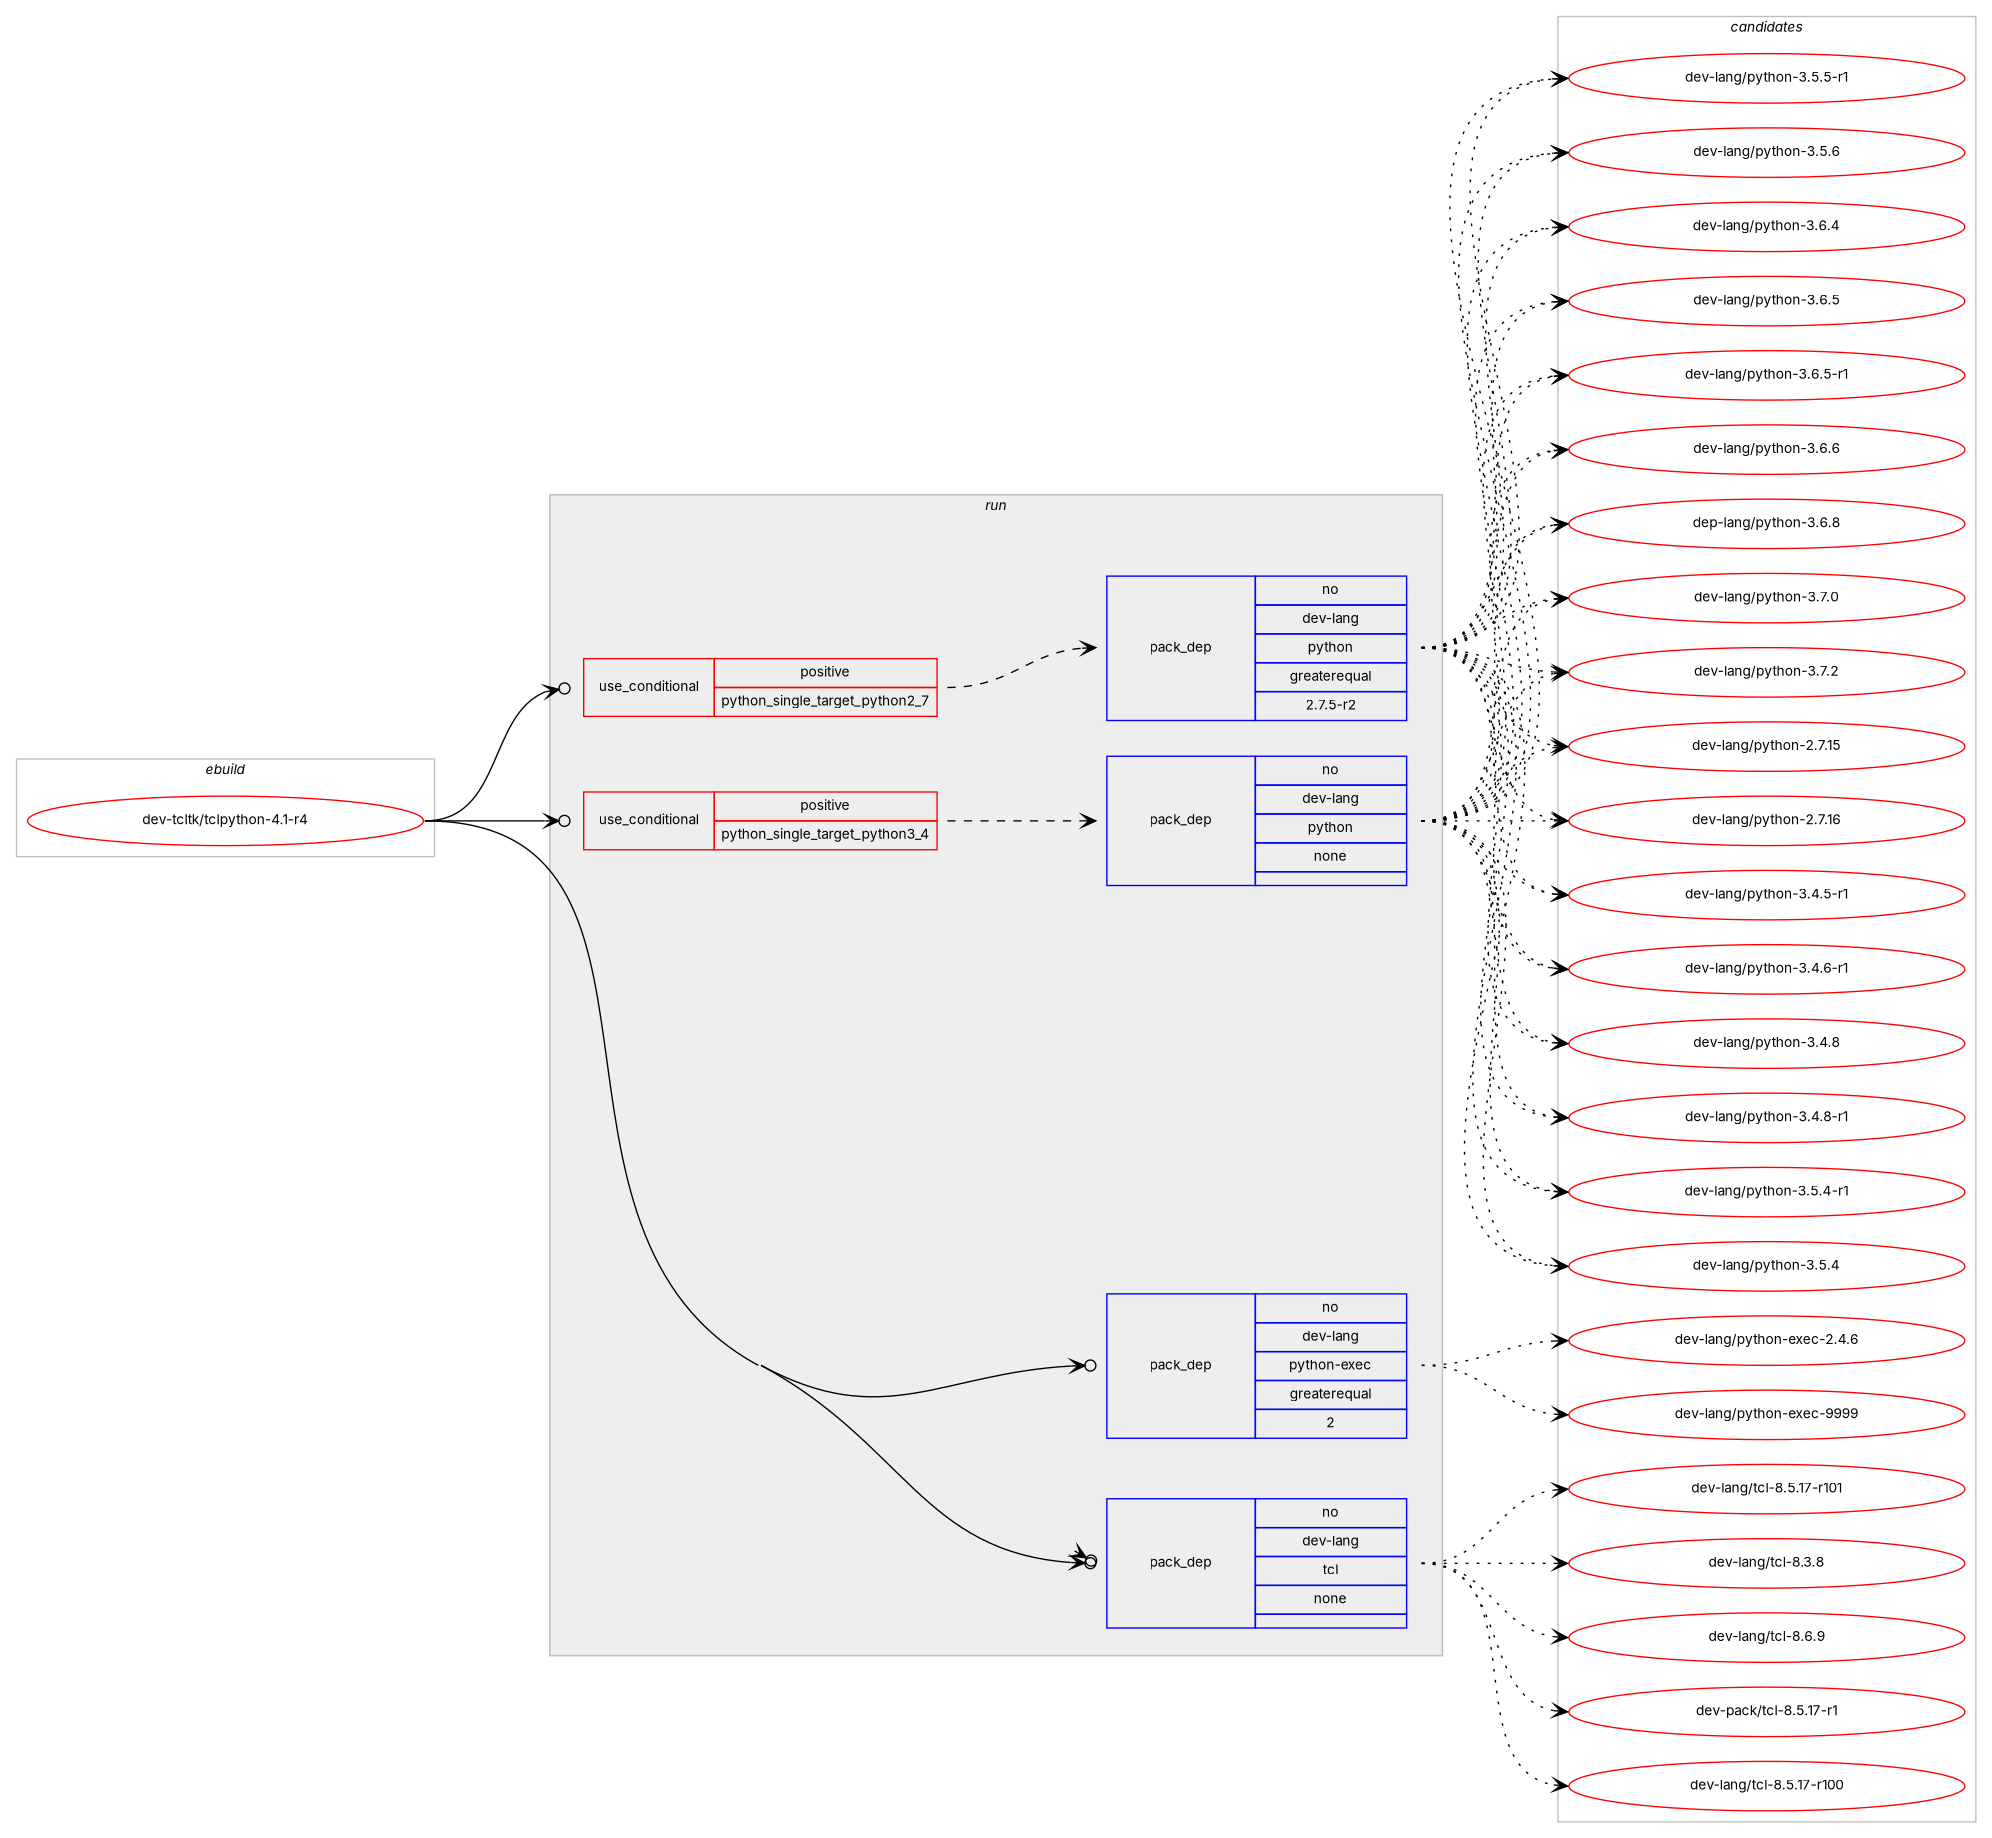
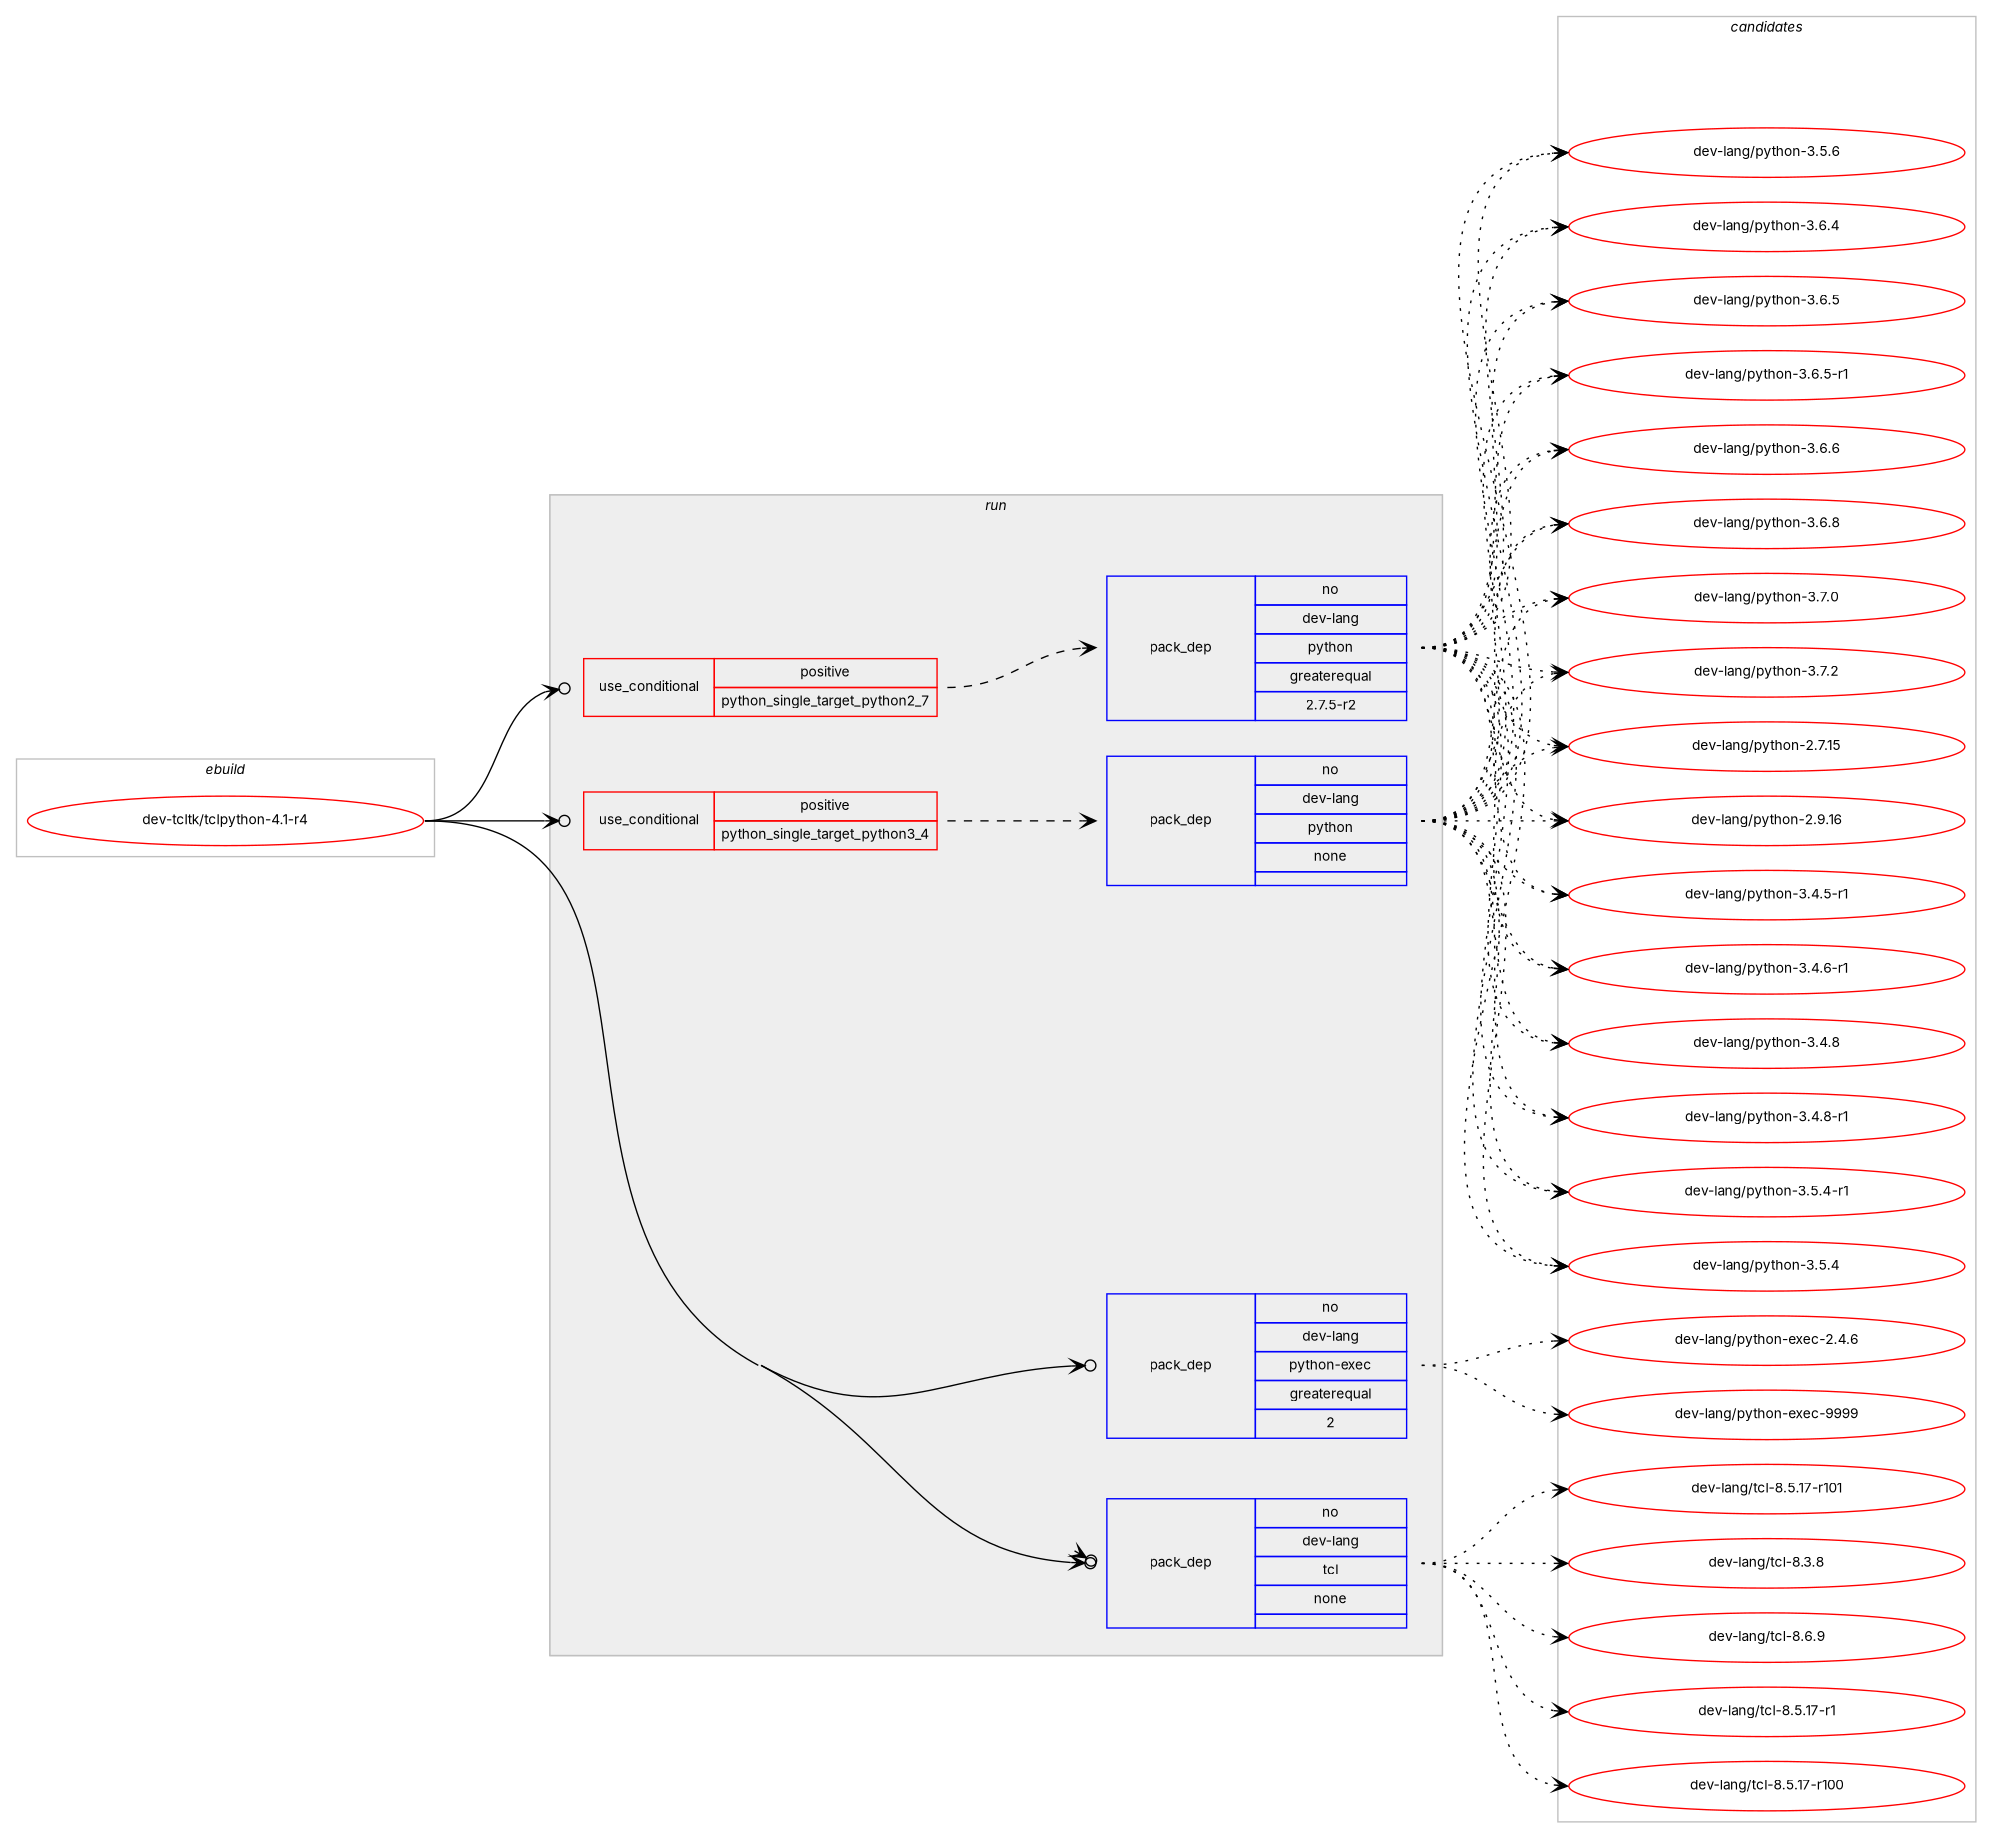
(1767, 78) -> none
(1767, 524) -> (1767, 524)
(1767, 821) -> (1767, 821)
(1767, 1712) -> (1767, 1712)
